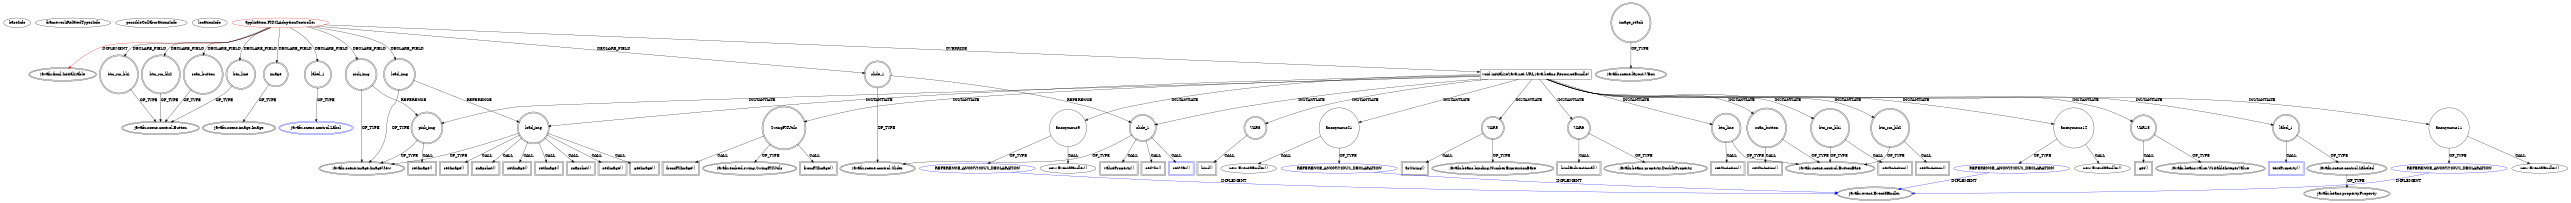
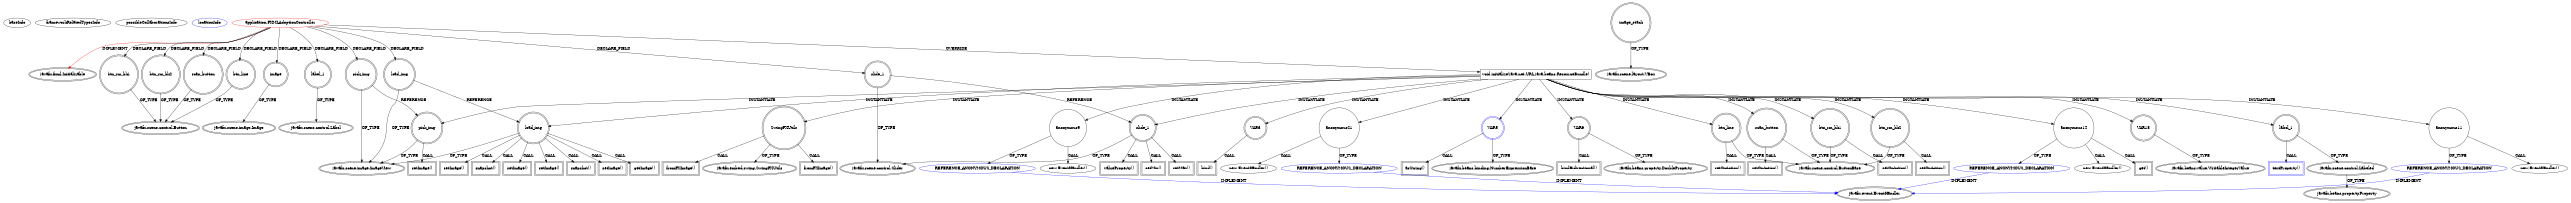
(210, 23) -> (210, 23)
(316, 128) -> (316, 128)
(1493, 128) -> (1493, 128)
(2143, 150) -> (2112, 150)
(1181, 168) -> (1181, 168)
